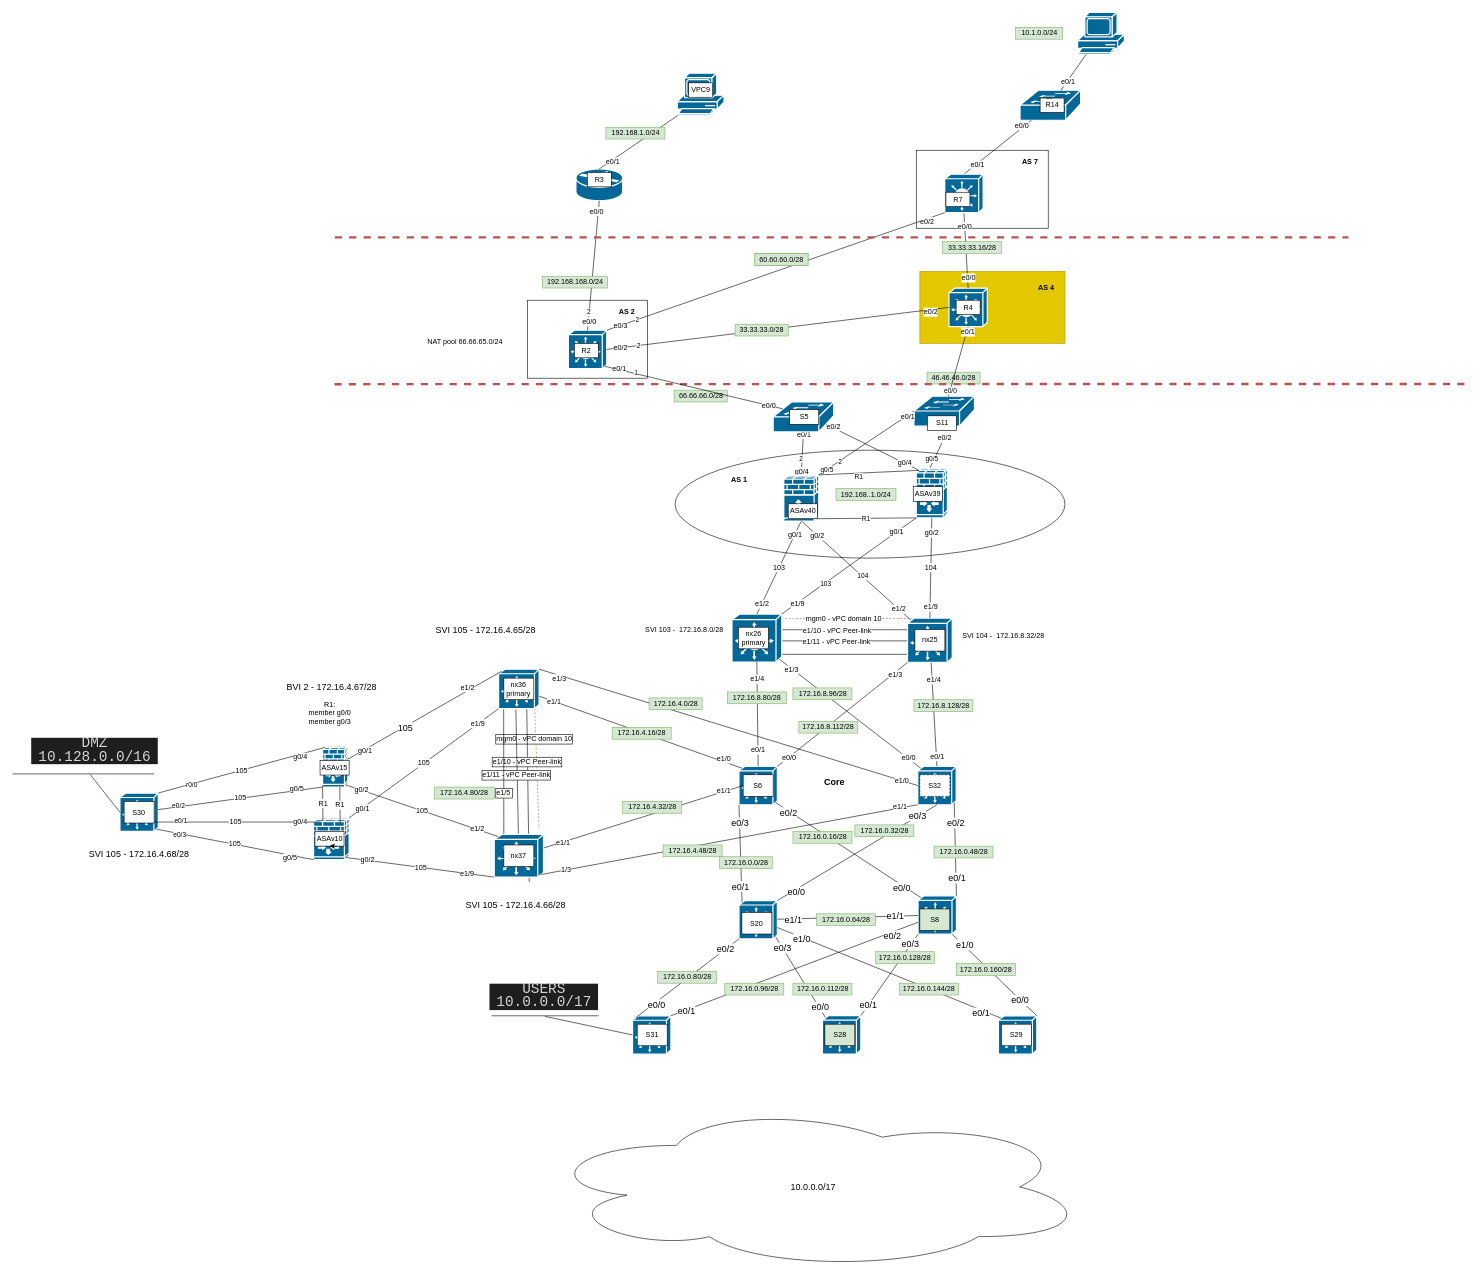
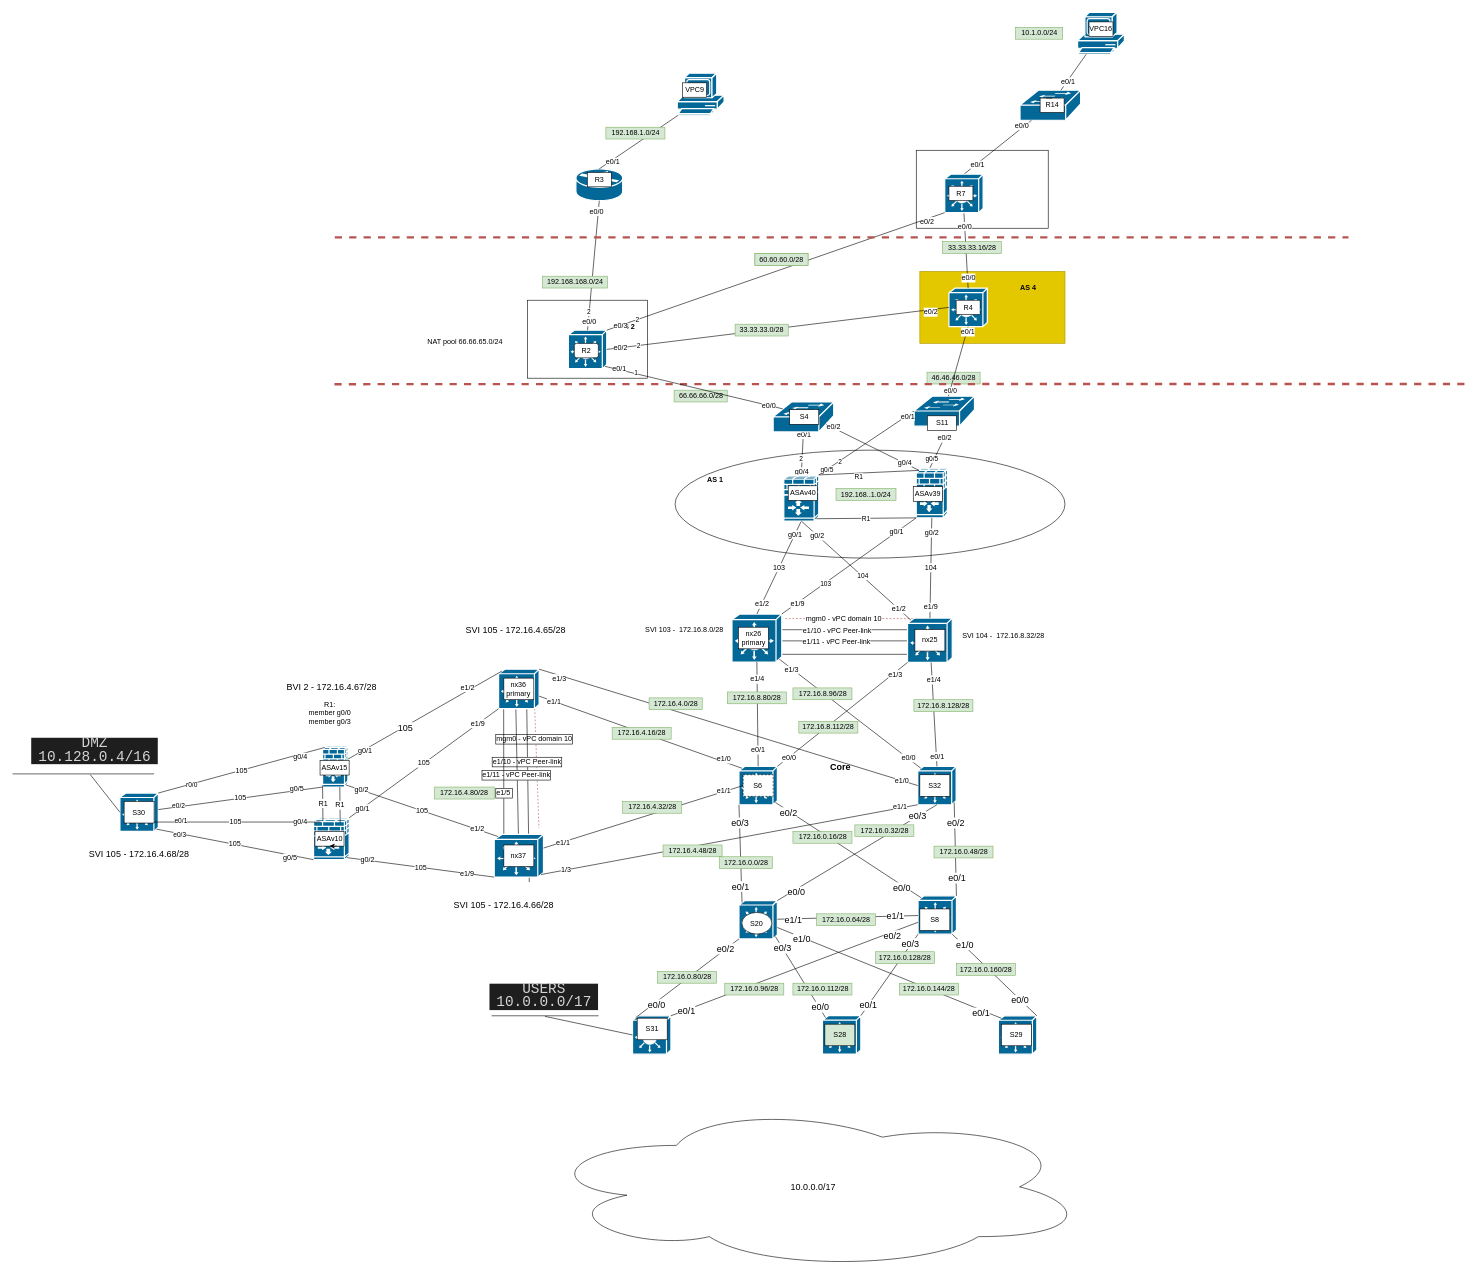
none -> (1101, 29)
(701, 90) -> (695, 90)
(1031, 162) -> none
(958, 200) -> (961, 194)
(1046, 288) -> (1028, 288)
(627, 312) -> (627, 327)
(587, 351) -> (587, 351)
(805, 417) -> (805, 417)
(740, 480) -> (716, 480)
(803, 511) -> (803, 493)
(486, 630) -> (516, 630)
(95, 751) -> (95, 751)
(835, 781) -> (841, 766)
(758, 786) -> (758, 786)
(935, 786) -> (935, 786)
(516, 905) -> (504, 905)
(935, 920) -> (935, 920)
(757, 924) -> (757, 924)
(652, 1035) -> (652, 1029)
